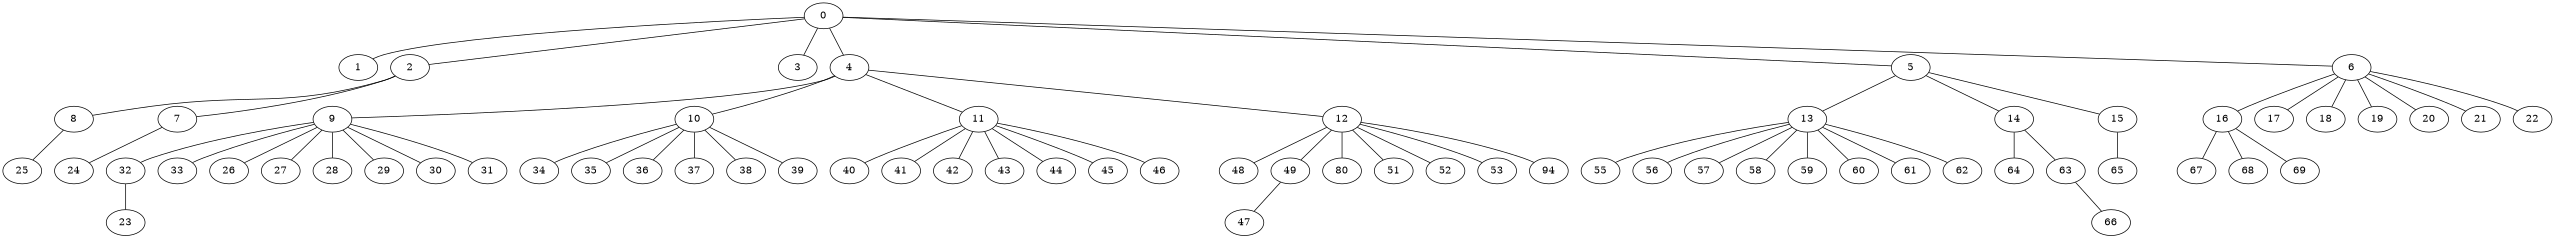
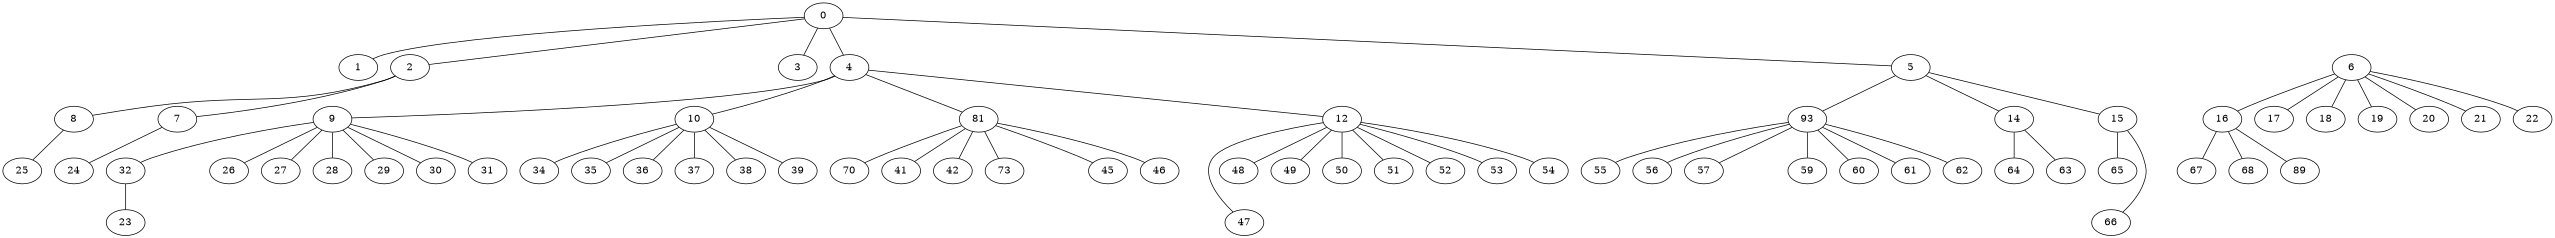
(1588, 42) -> none
(979, 119) -> (979, 119)
(1807, 119) -> (1807, 119)
(177, 171) -> none
(849, 171) -> (849, 171)
(1005, 171) -> (1005, 171)
(1056, 171) -> none
(1342, 171) -> (1342, 171)
(1549, 171) -> (1549, 171)
(1756, 171) -> none
(2300, 171) -> (2300, 171)
(1267, 197) -> (1236, 144)
(2088, 197) -> (2146, 173)
